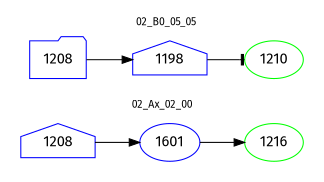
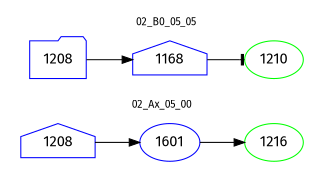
(170, 60) -> (170, 60)
(162, 105) -> (162, 105)
